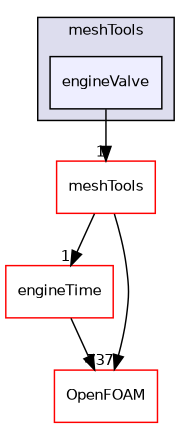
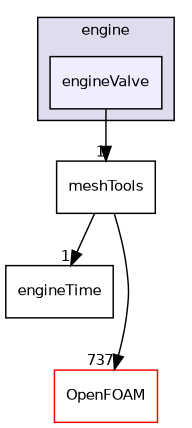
(106, 31) -> (106, 31)
(106, 187) -> (106, 187)
(60, 292) -> (60, 292)
(80, 337) -> none
